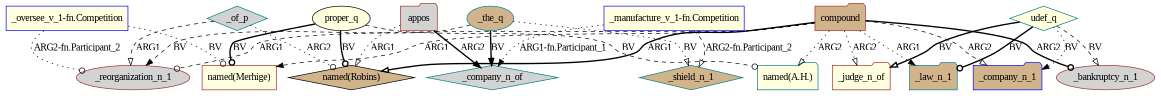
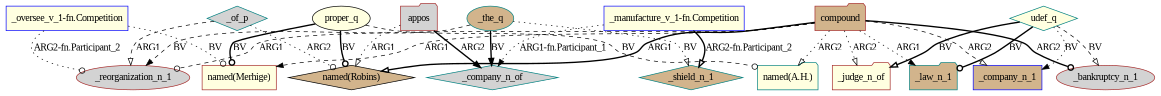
(704, 44) -> (704, 44)
(1008, 78) -> (1008, 78)
